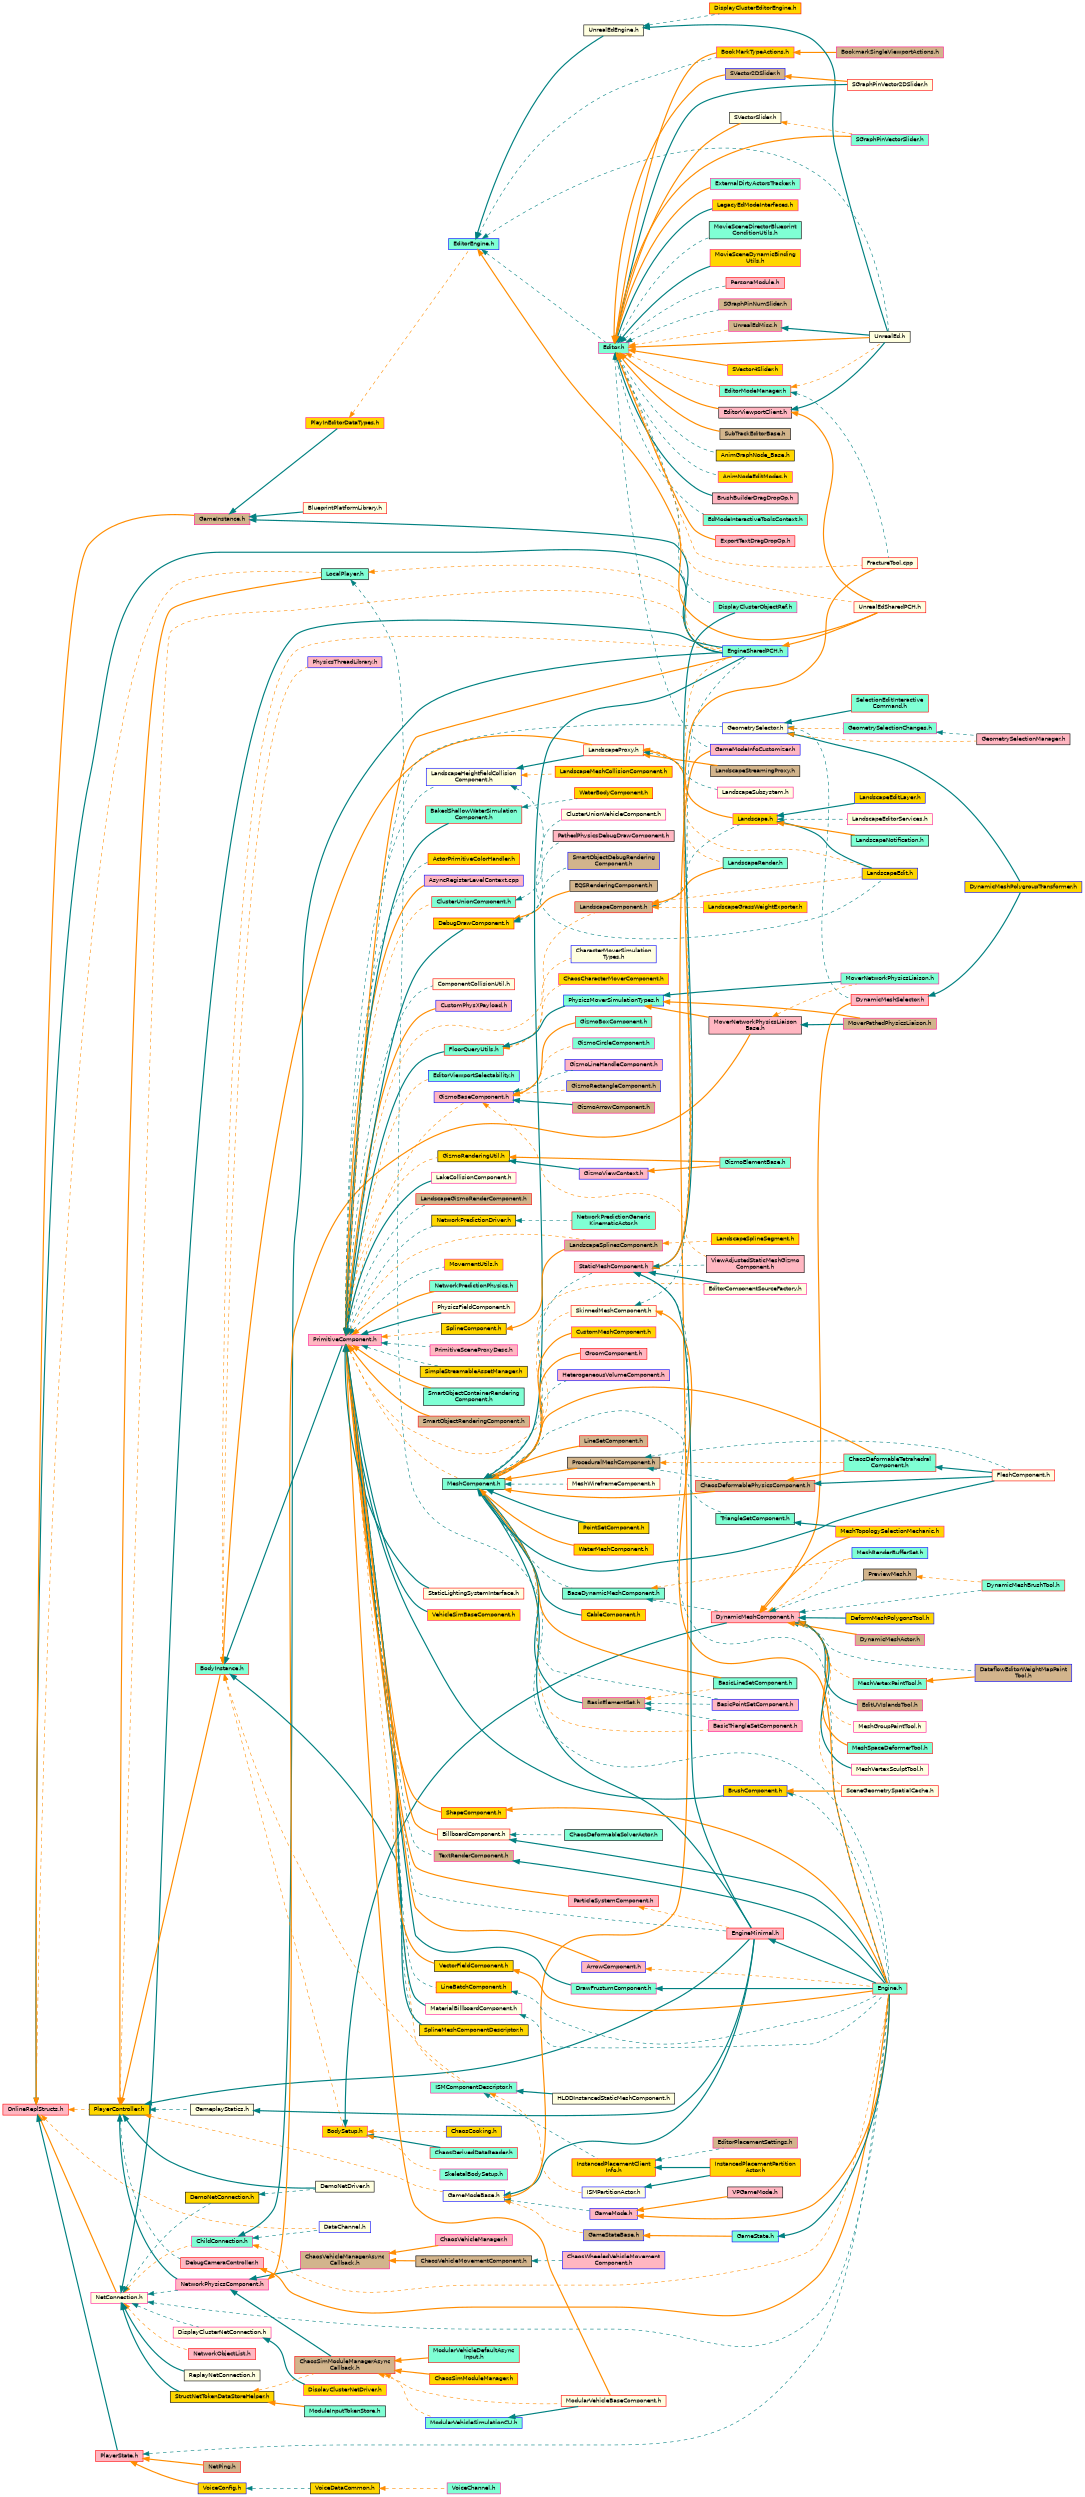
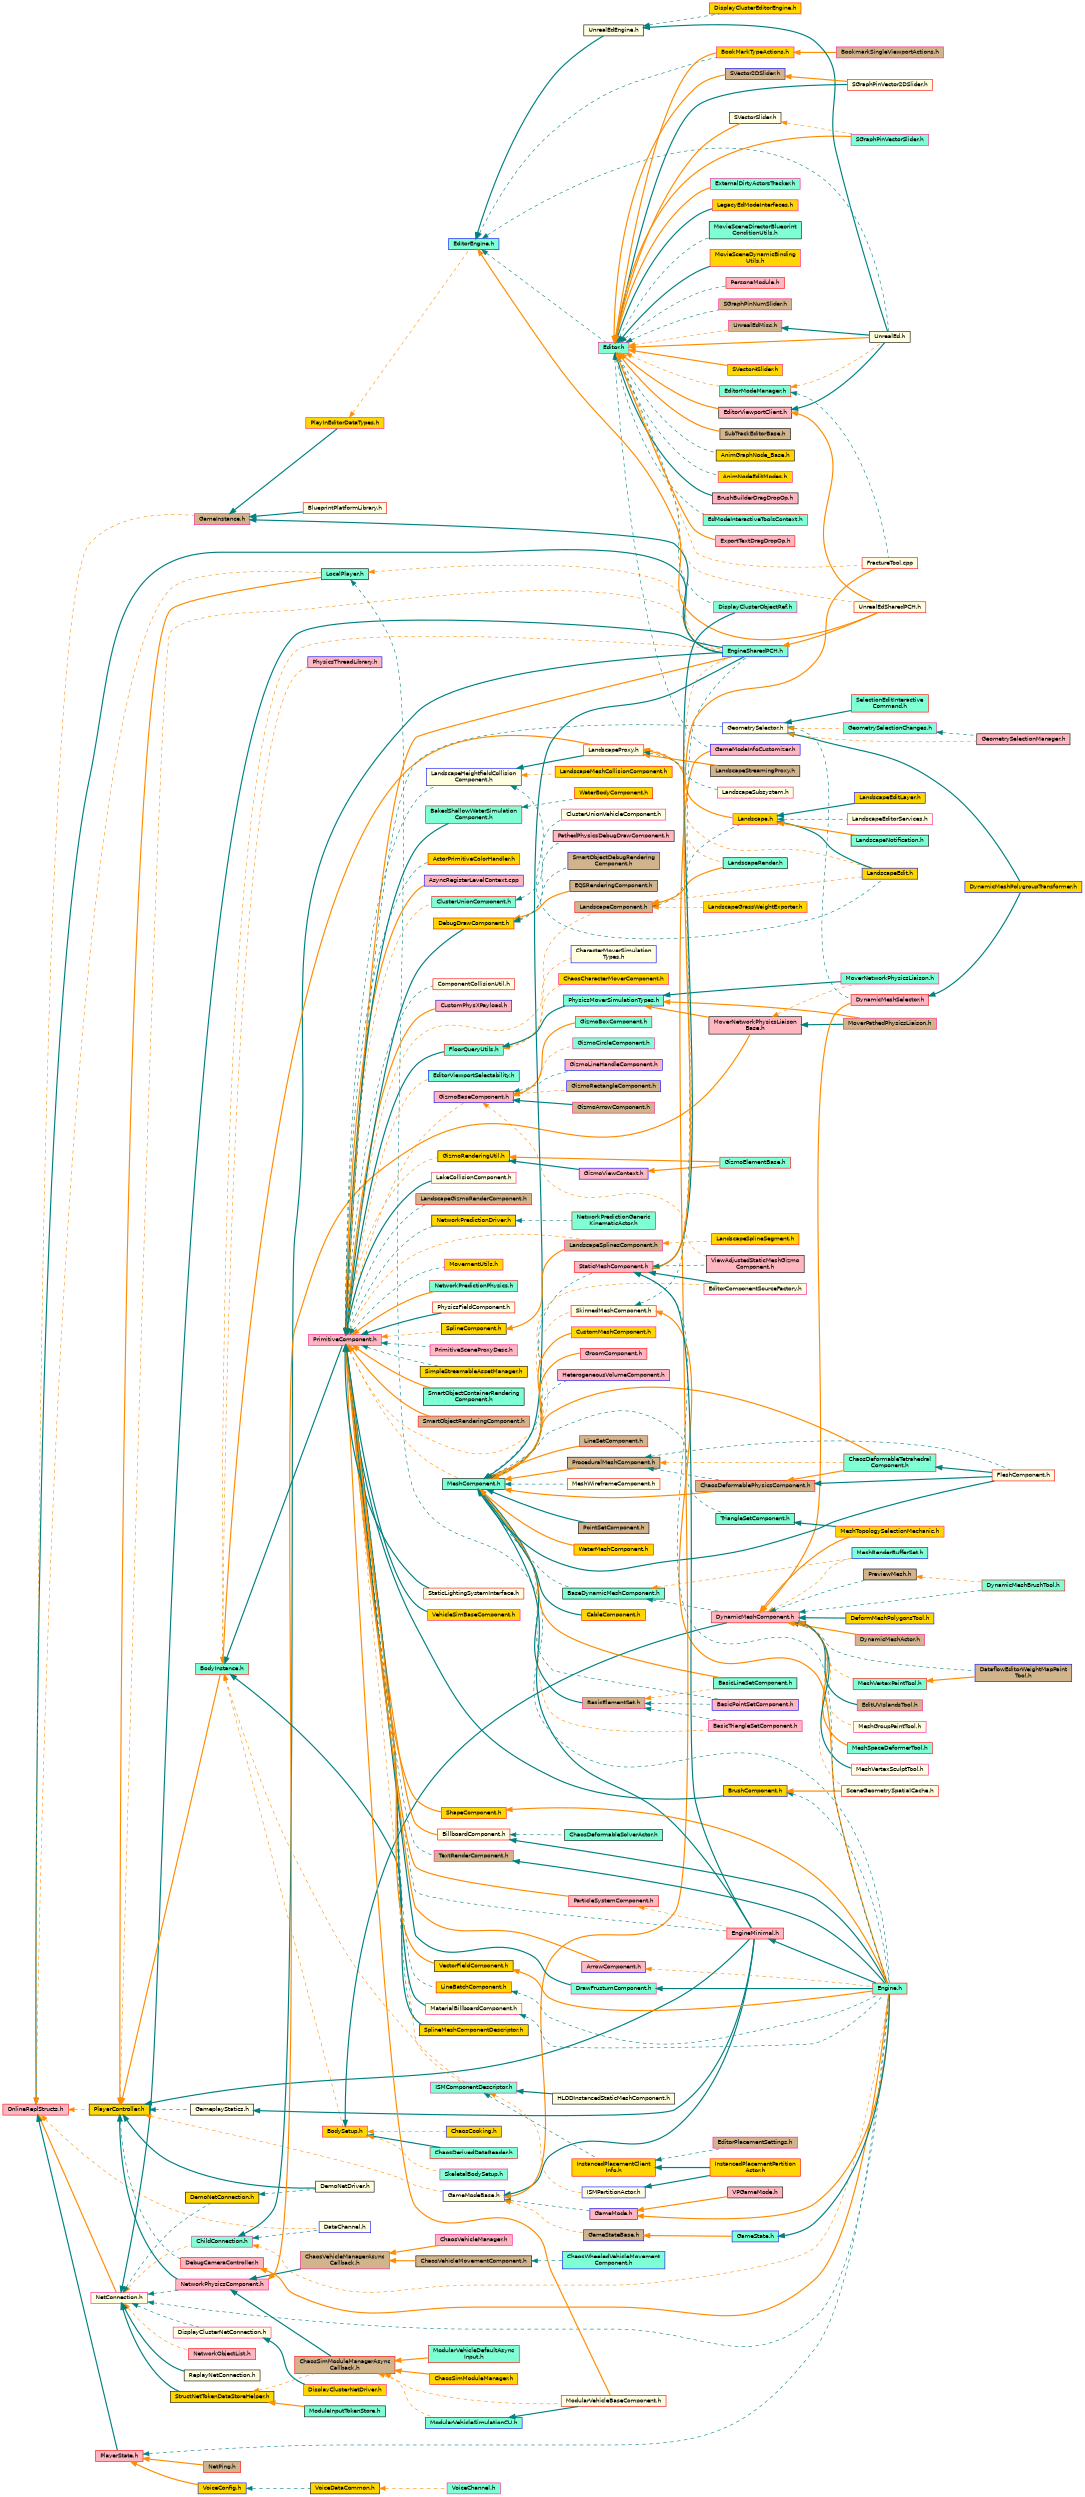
(43, 1263) -> (43, 1263)
(614, 1528) -> (614, 1528)
(614, 2260) -> (614, 2260)
